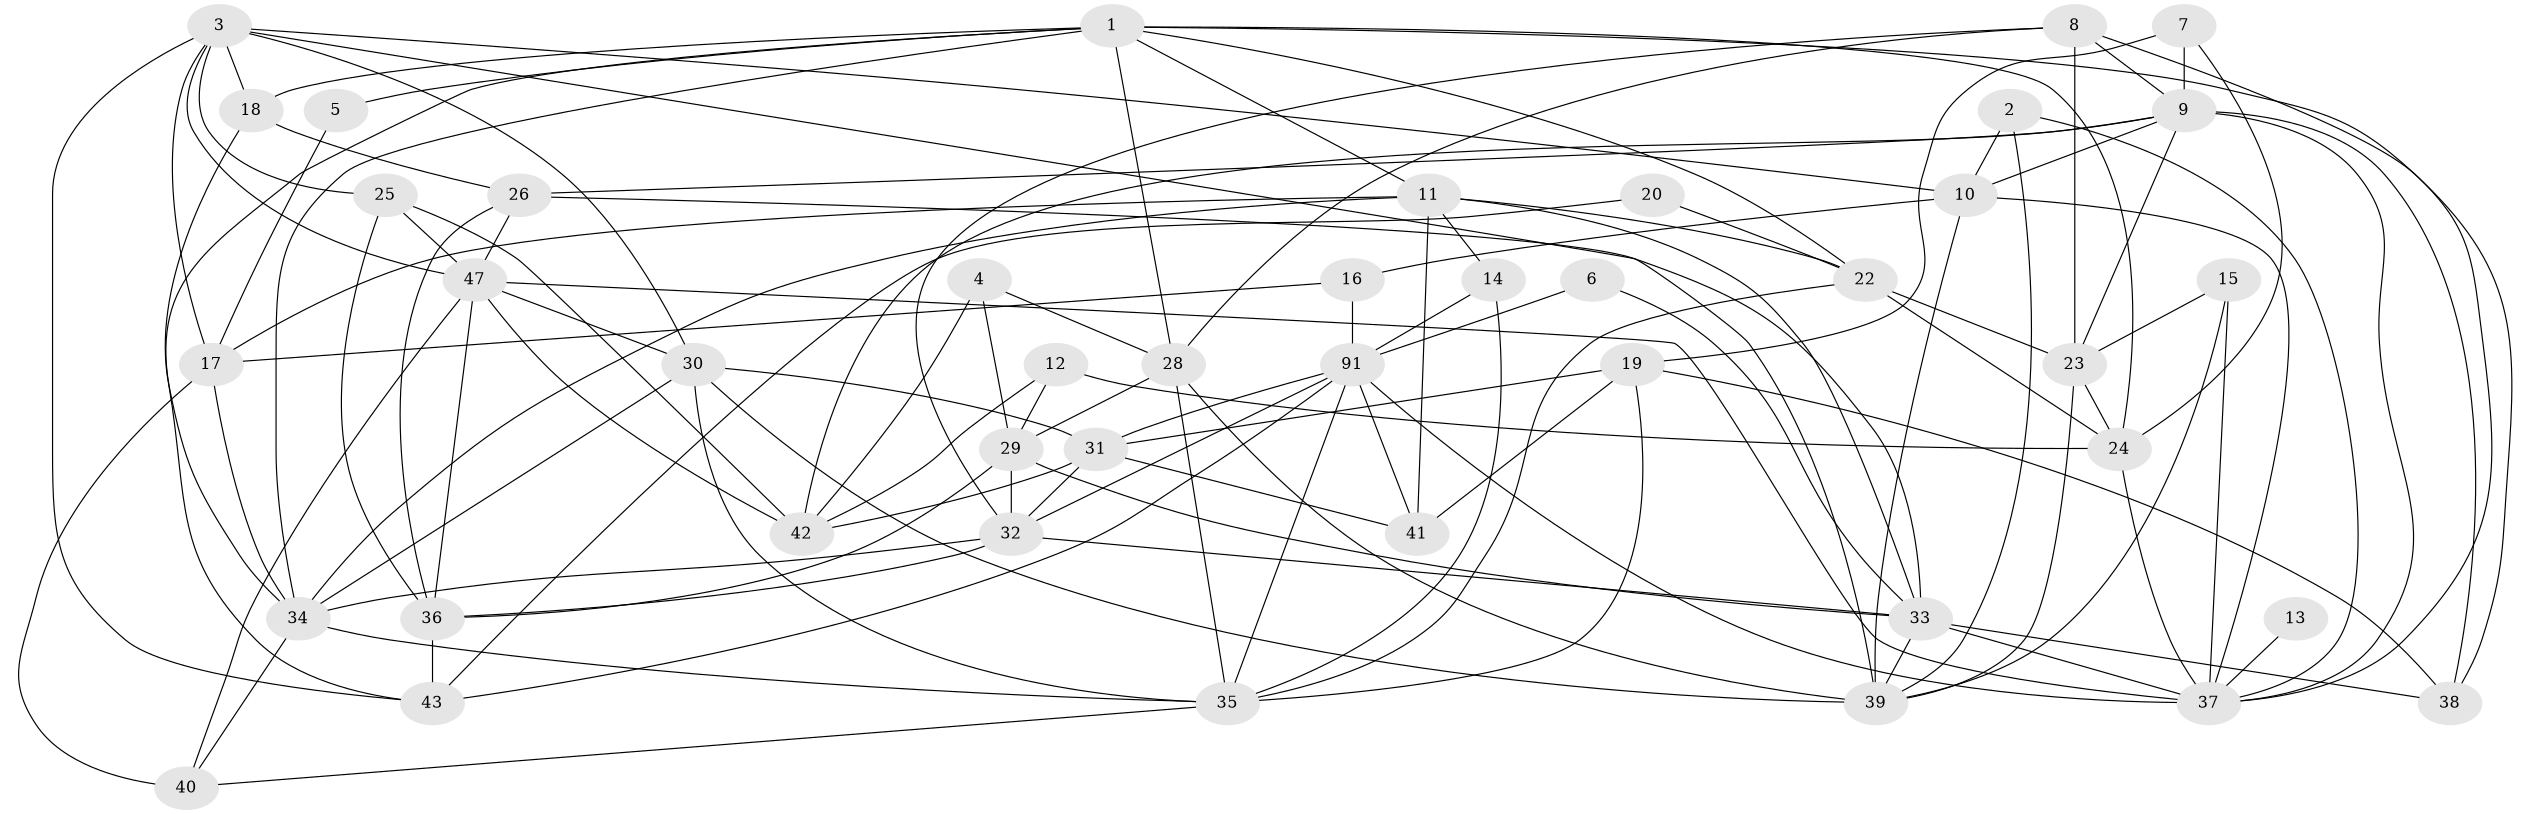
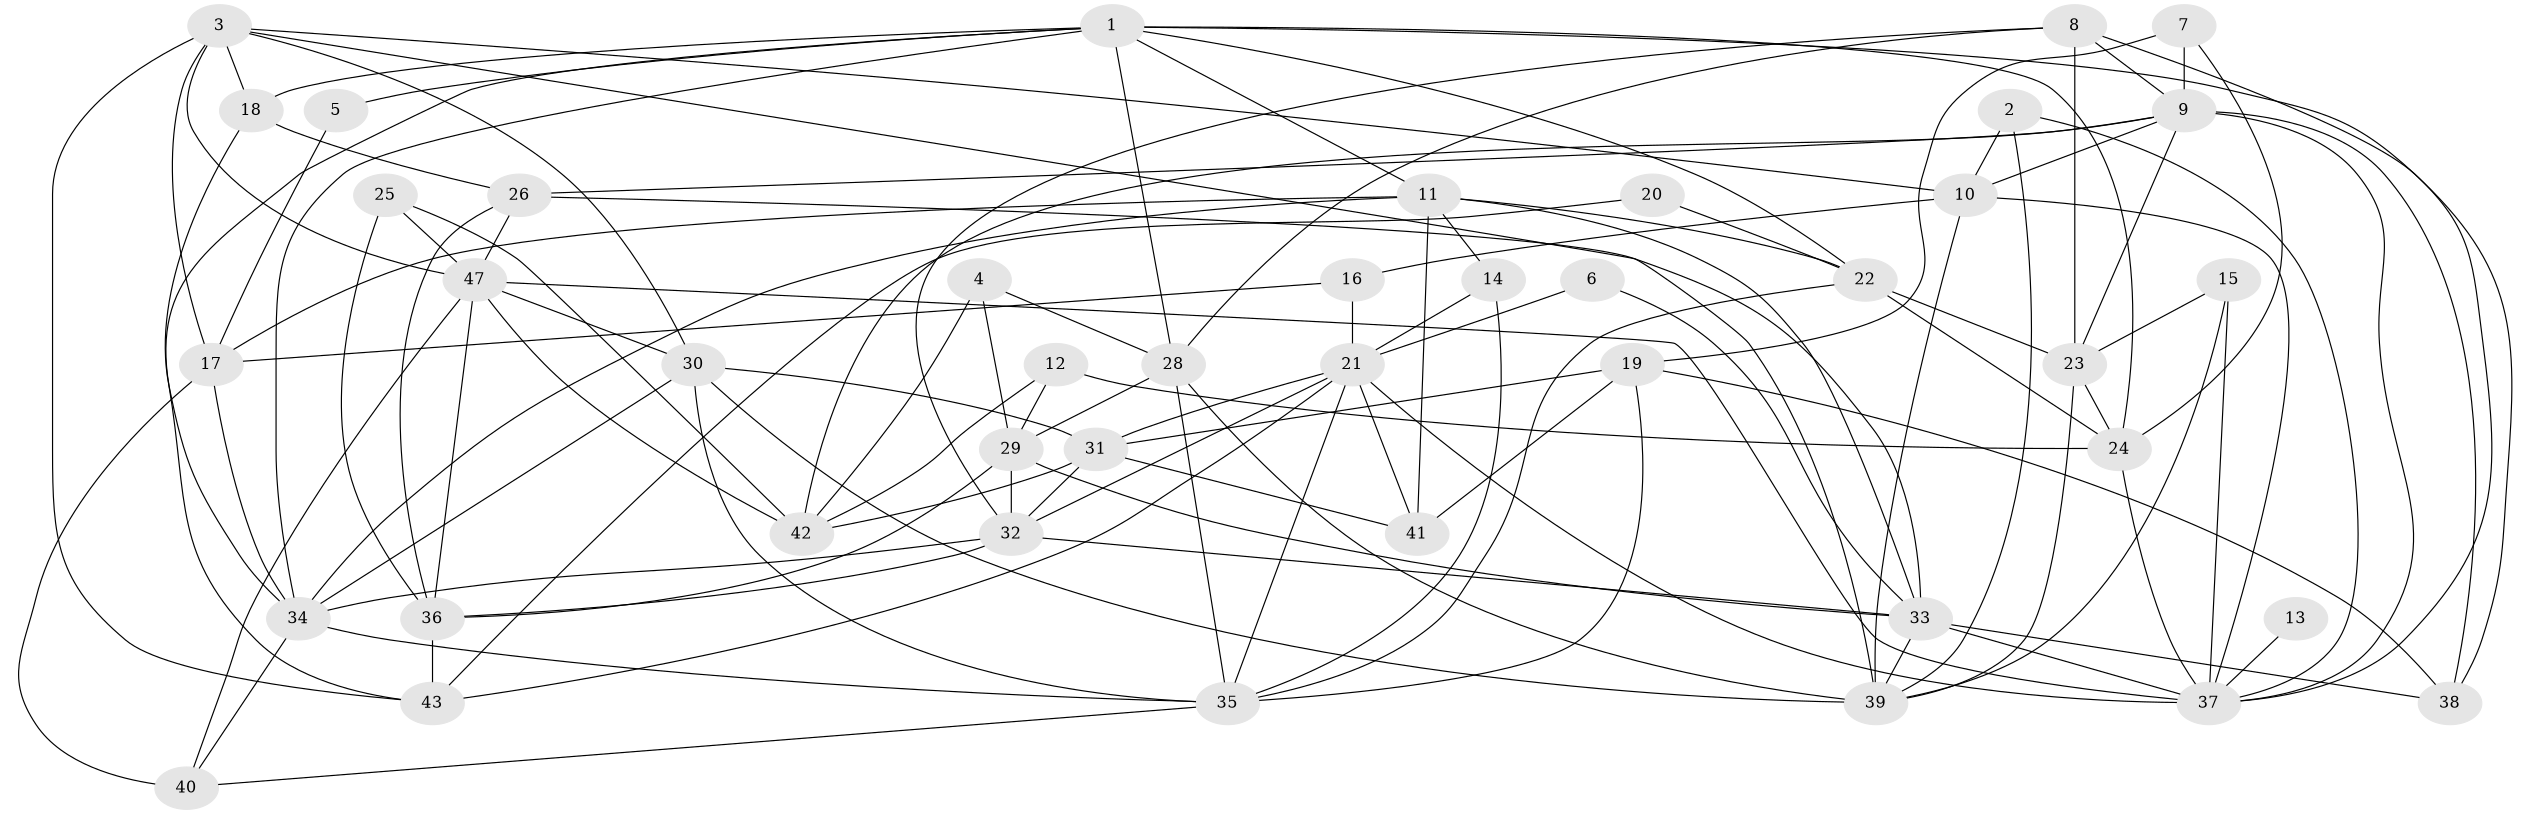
(235, 157) -> none
(1352, 365) -> (1352, 365)
